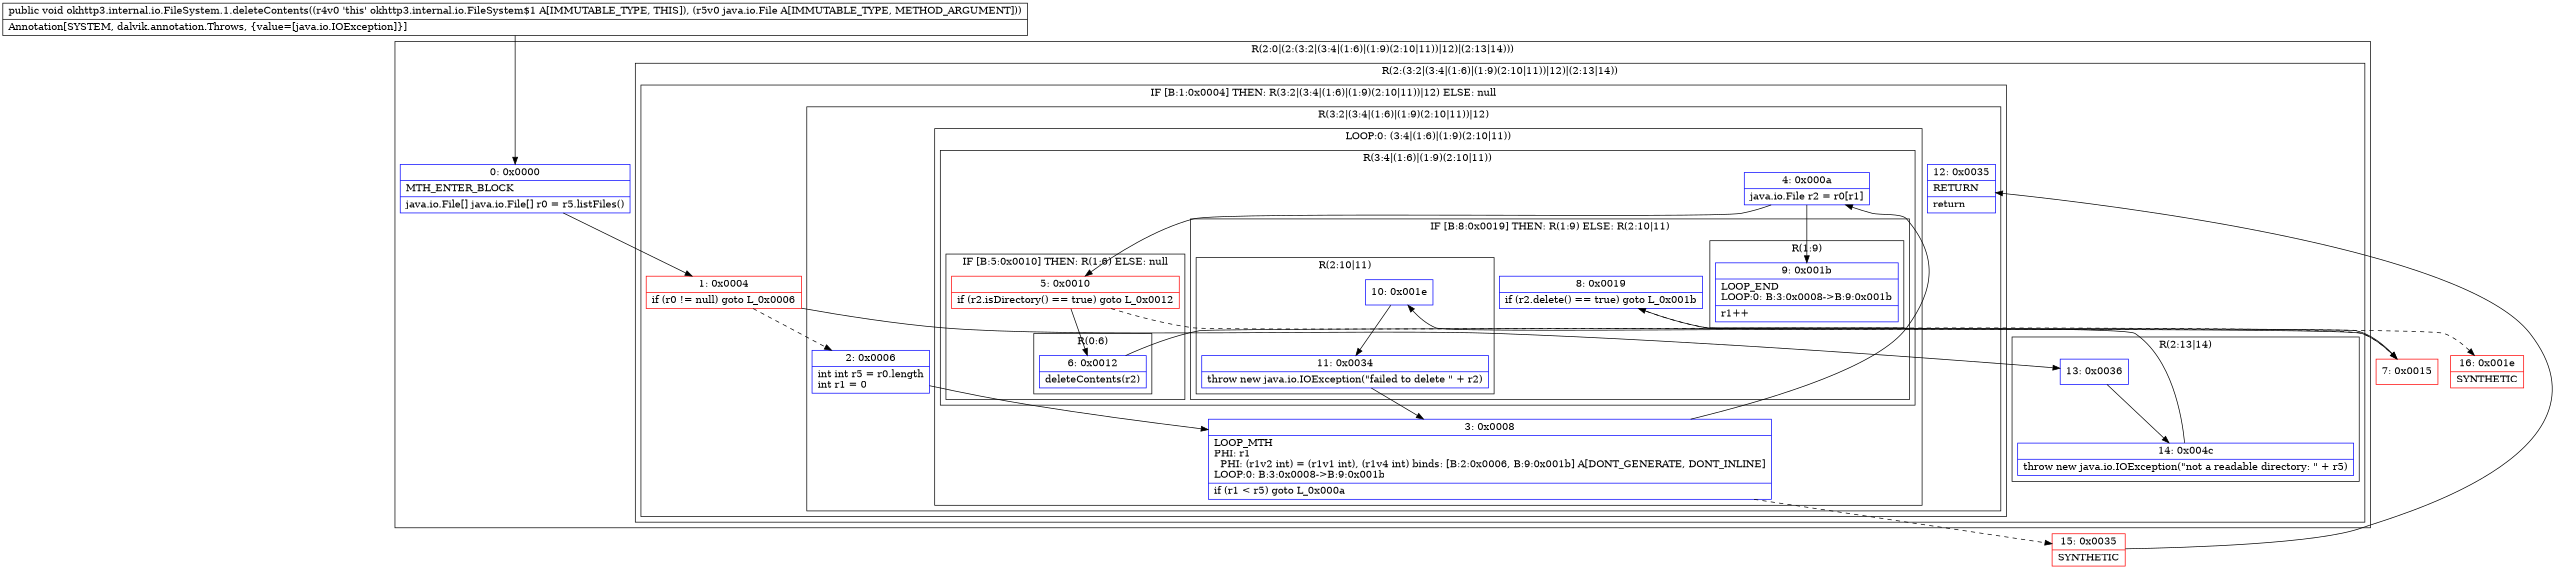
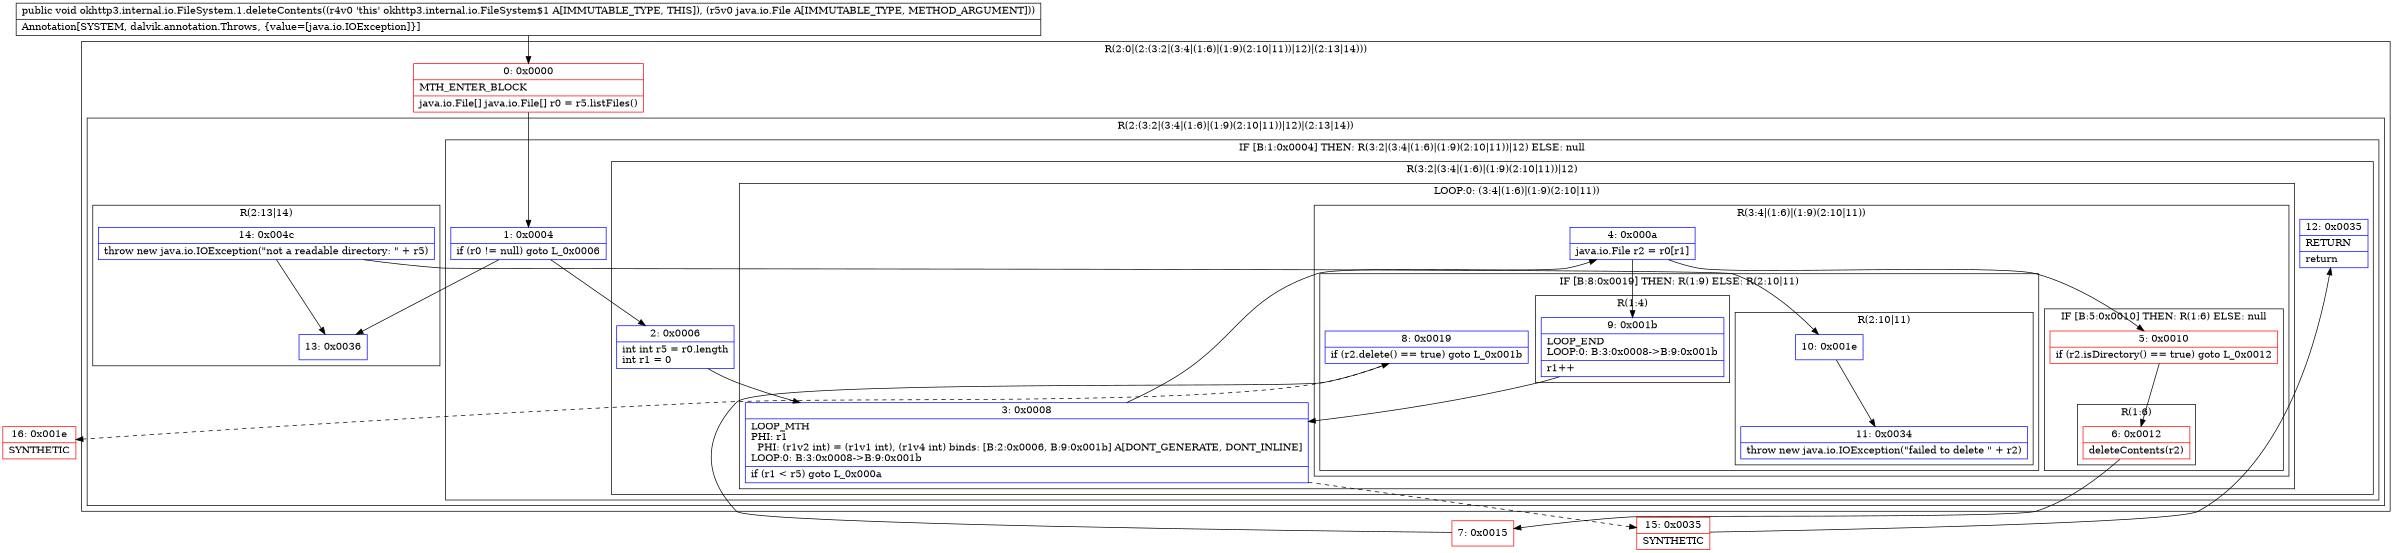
(515, 189) -> (528, 88)
(1807, 249) -> (1633, 304)
(724, 292) -> (528, 244)
(789, 328) -> (595, 291)
(1754, 328) -> none
(1093, 342) -> (2136, 413)
(1093, 372) -> (2136, 443)
(1394, 402) -> (1438, 403)
(2135, 411) -> (299, 294)
